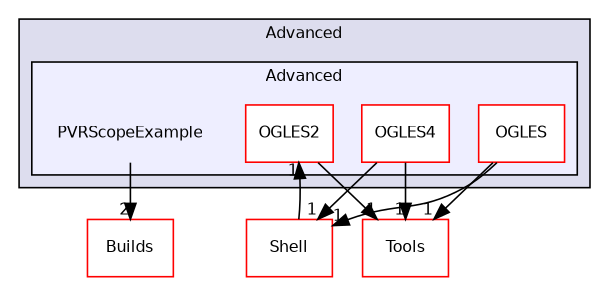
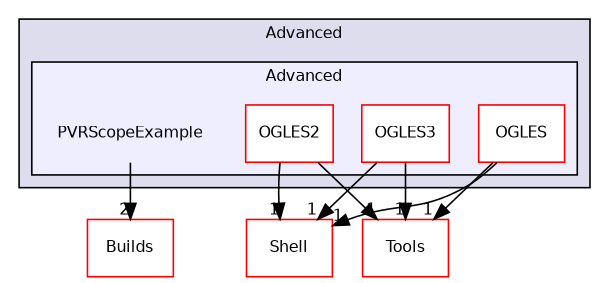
(406, 134) -> (406, 134)
(300, 199) -> (279, 183)
